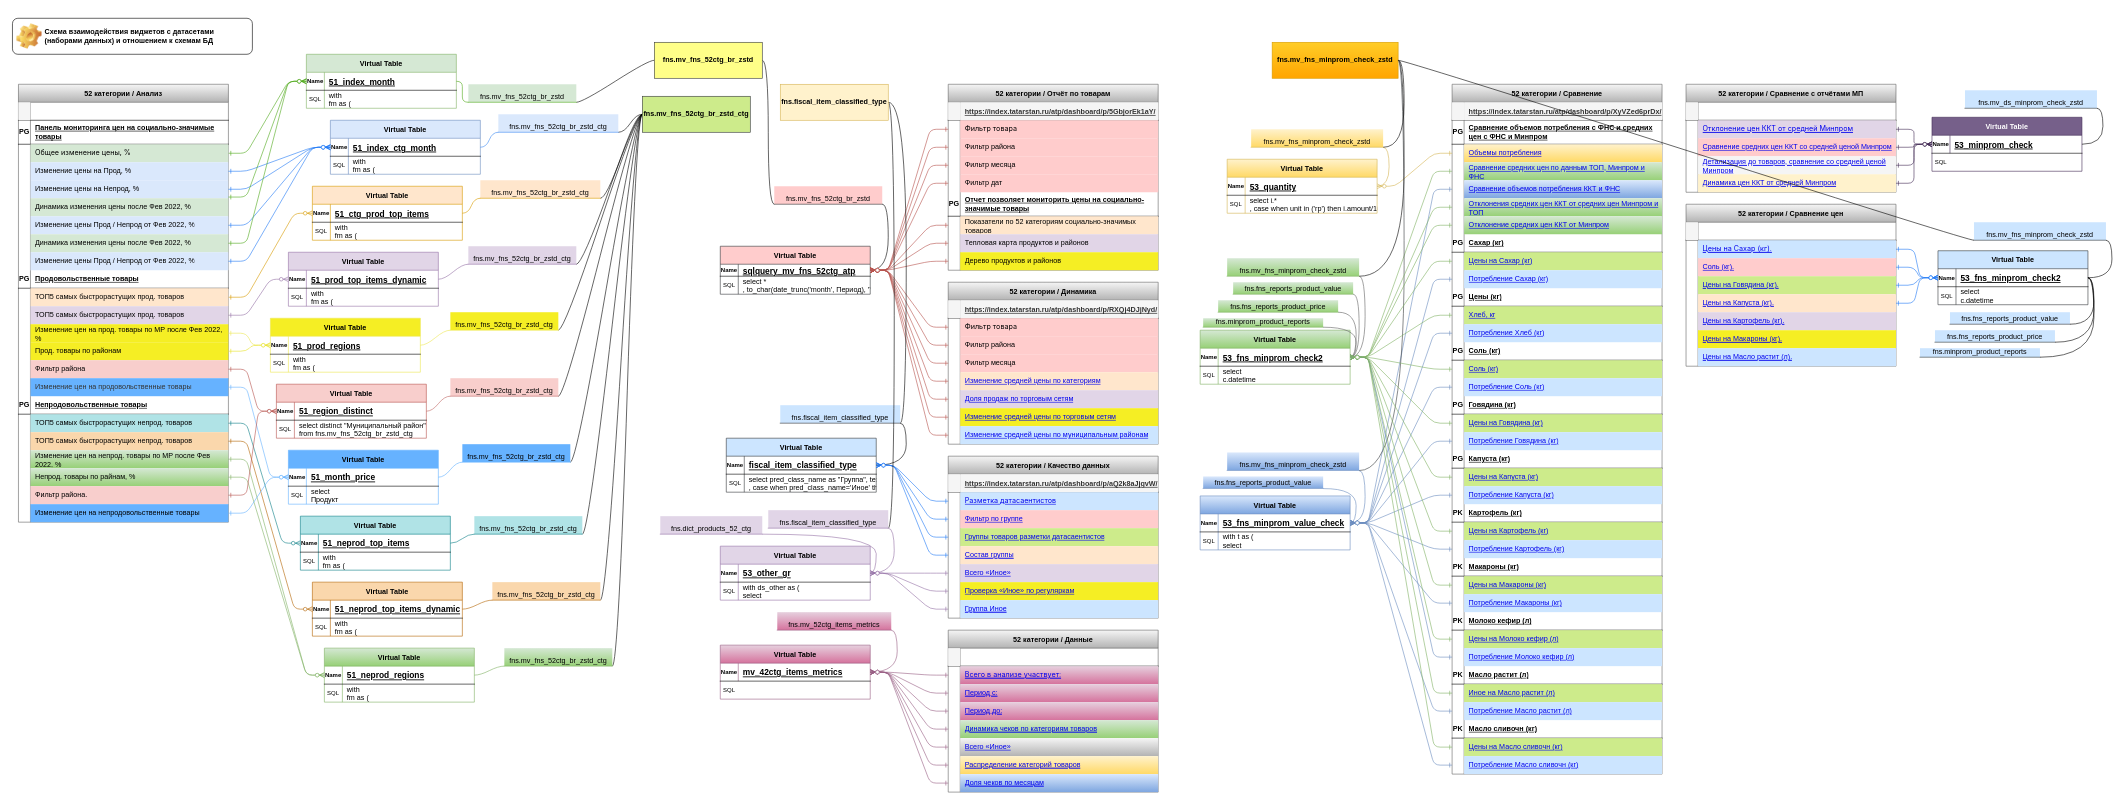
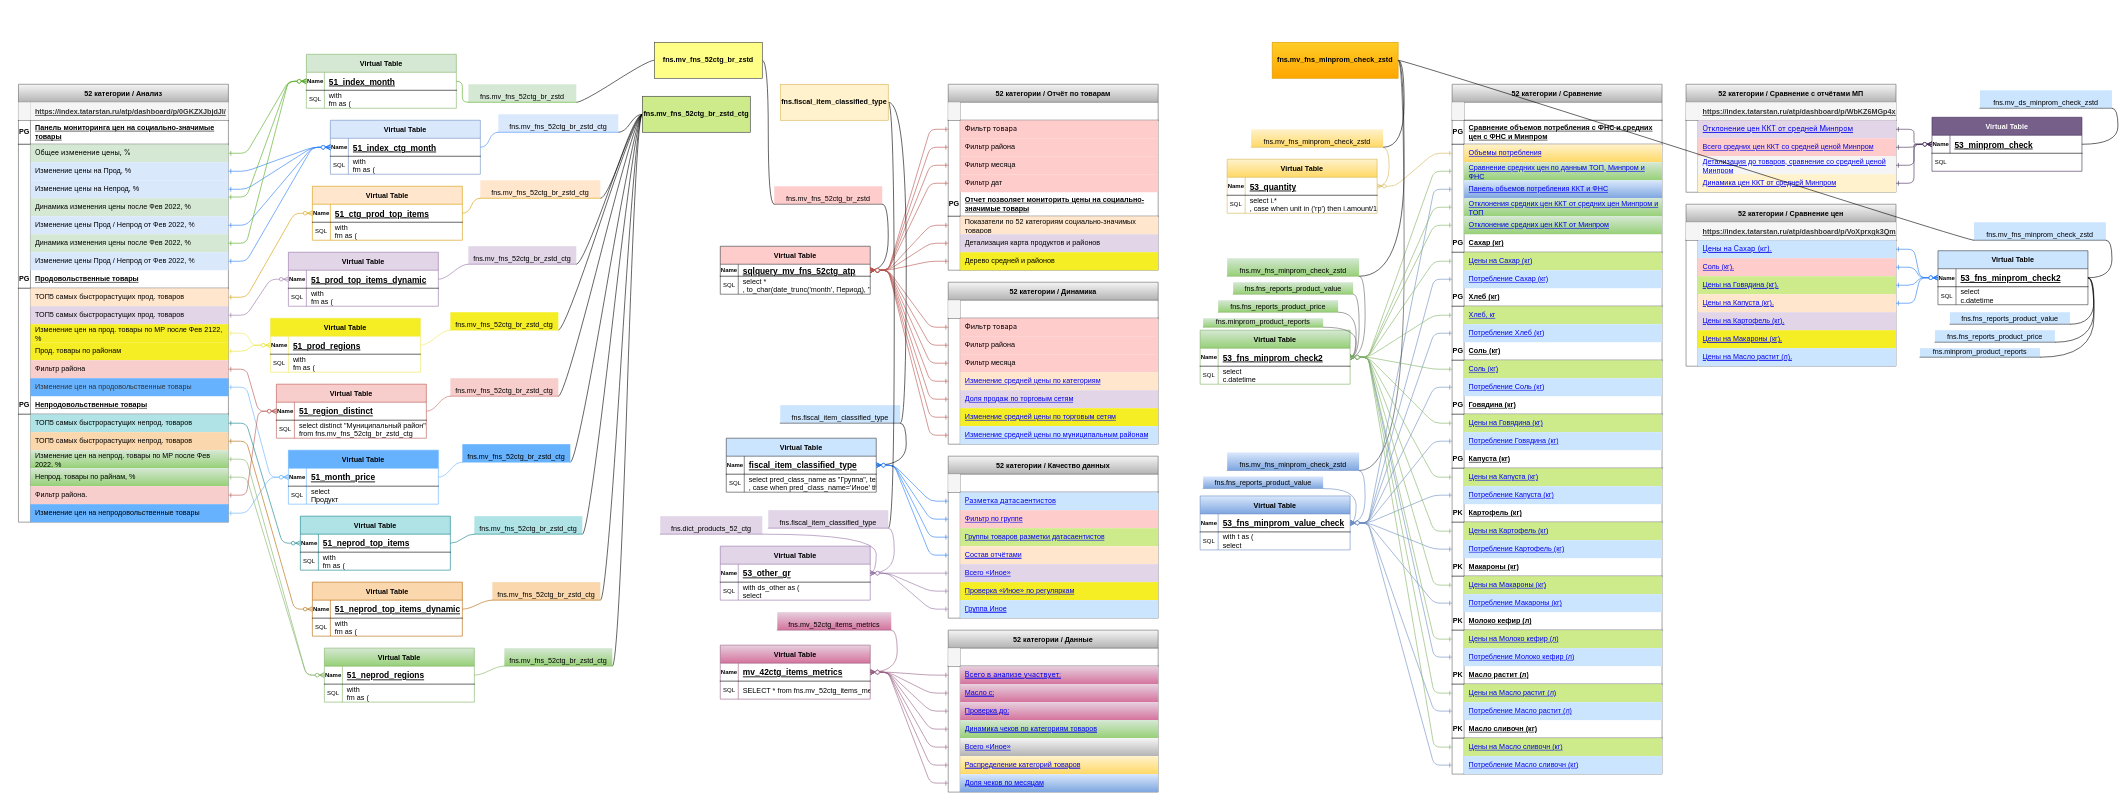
(132, 36) -> none
(2031, 99) -> (2046, 99)
none -> (129, 111)
(1059, 111) -> none
(1563, 111) -> none
none -> (1797, 111)
(1797, 147) -> (1789, 147)
(1543, 189) -> (1537, 189)
none -> (1797, 231)
(1030, 243) -> (1036, 243)
(1015, 261) -> (1011, 261)
(1486, 297) -> (1486, 297)
(1059, 309) -> none
(131, 333) -> (131, 333)
(1059, 483) -> none
(990, 555) -> (994, 555)
none -> (804, 690)
(981, 693) -> (979, 693)
(1514, 693) -> (1514, 693)
(983, 711) -> (987, 711)
